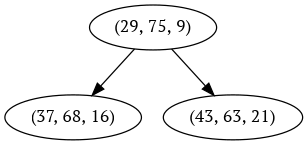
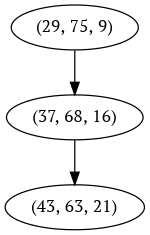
(189, 67) -> (75, 156)
